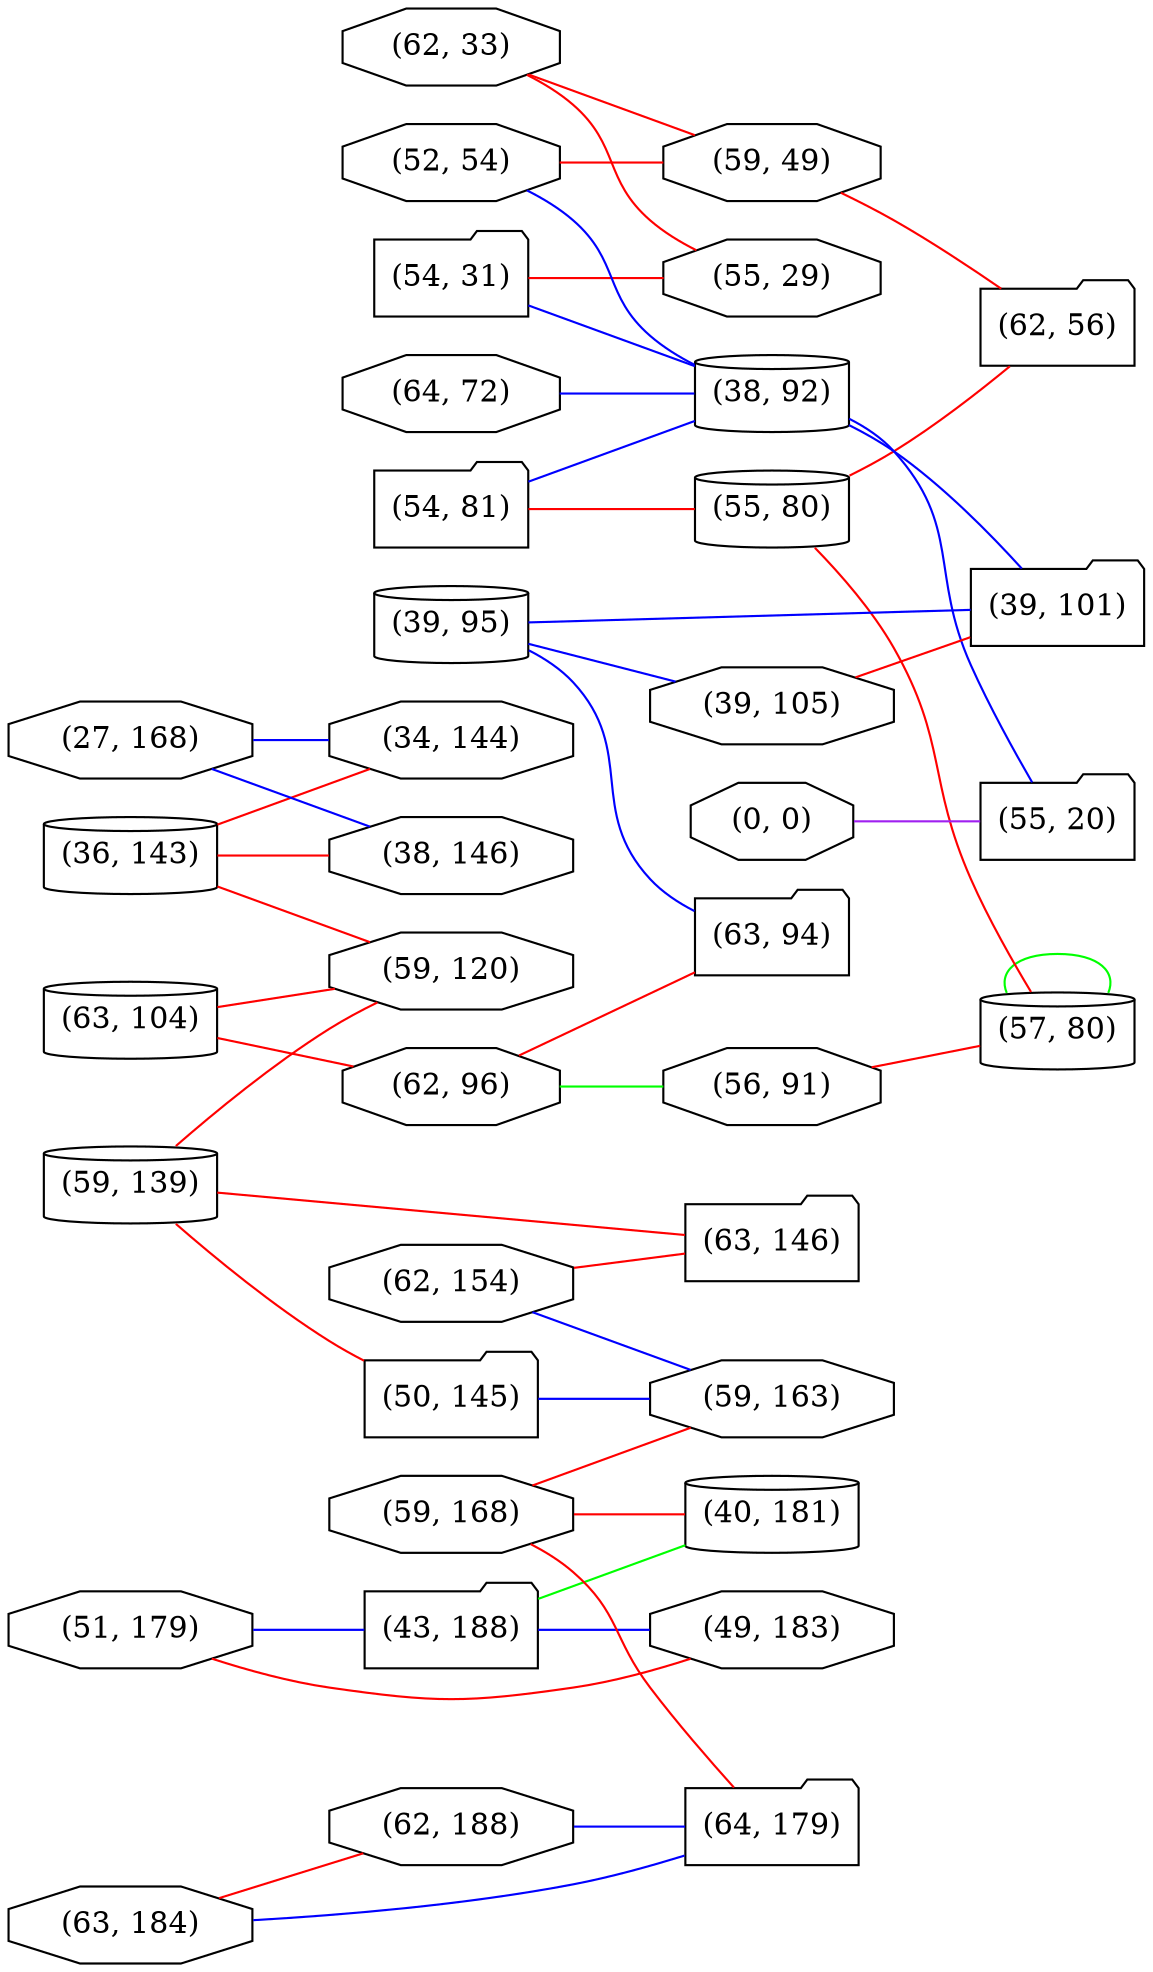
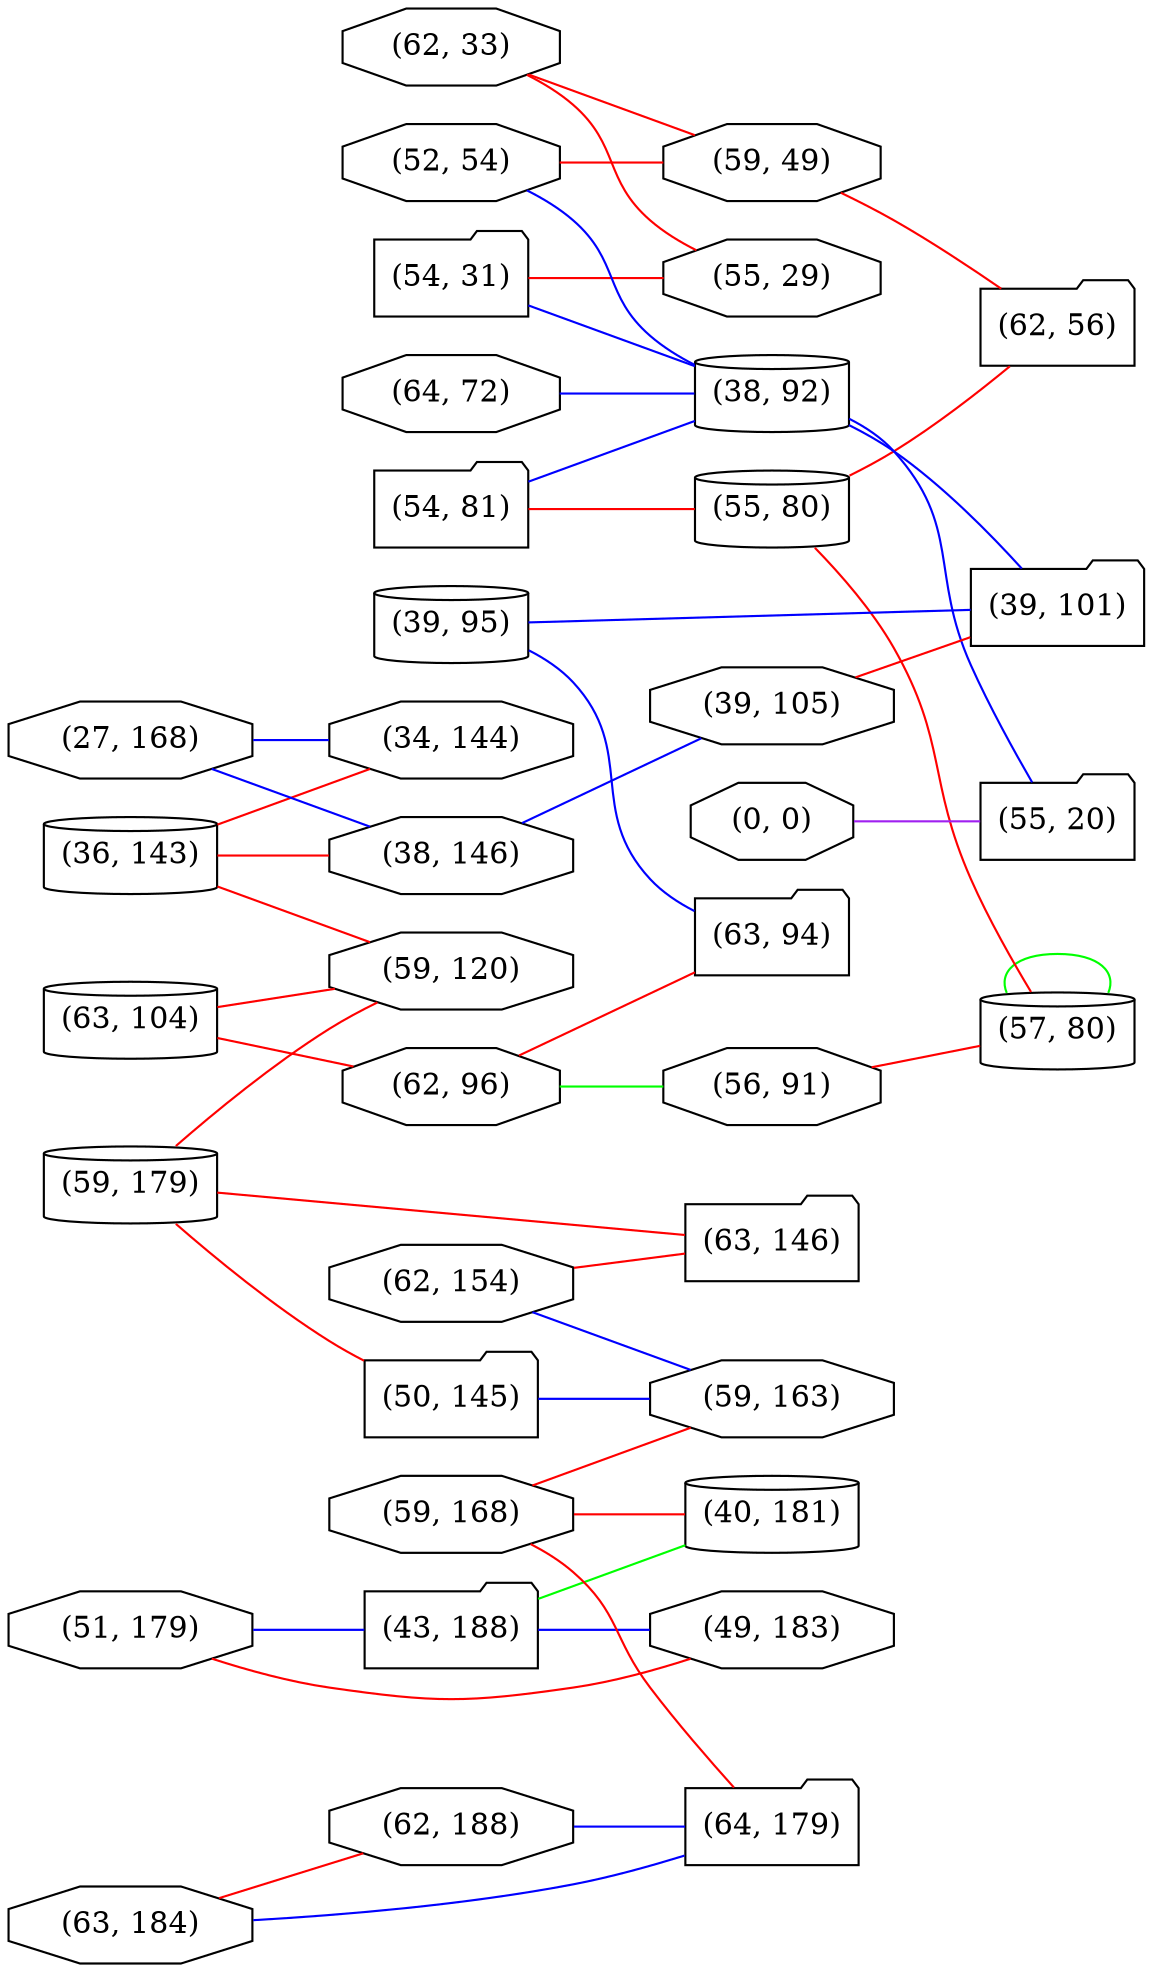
(602, 663) -> (598, 787)
(130, 1185) -> (130, 1185)
